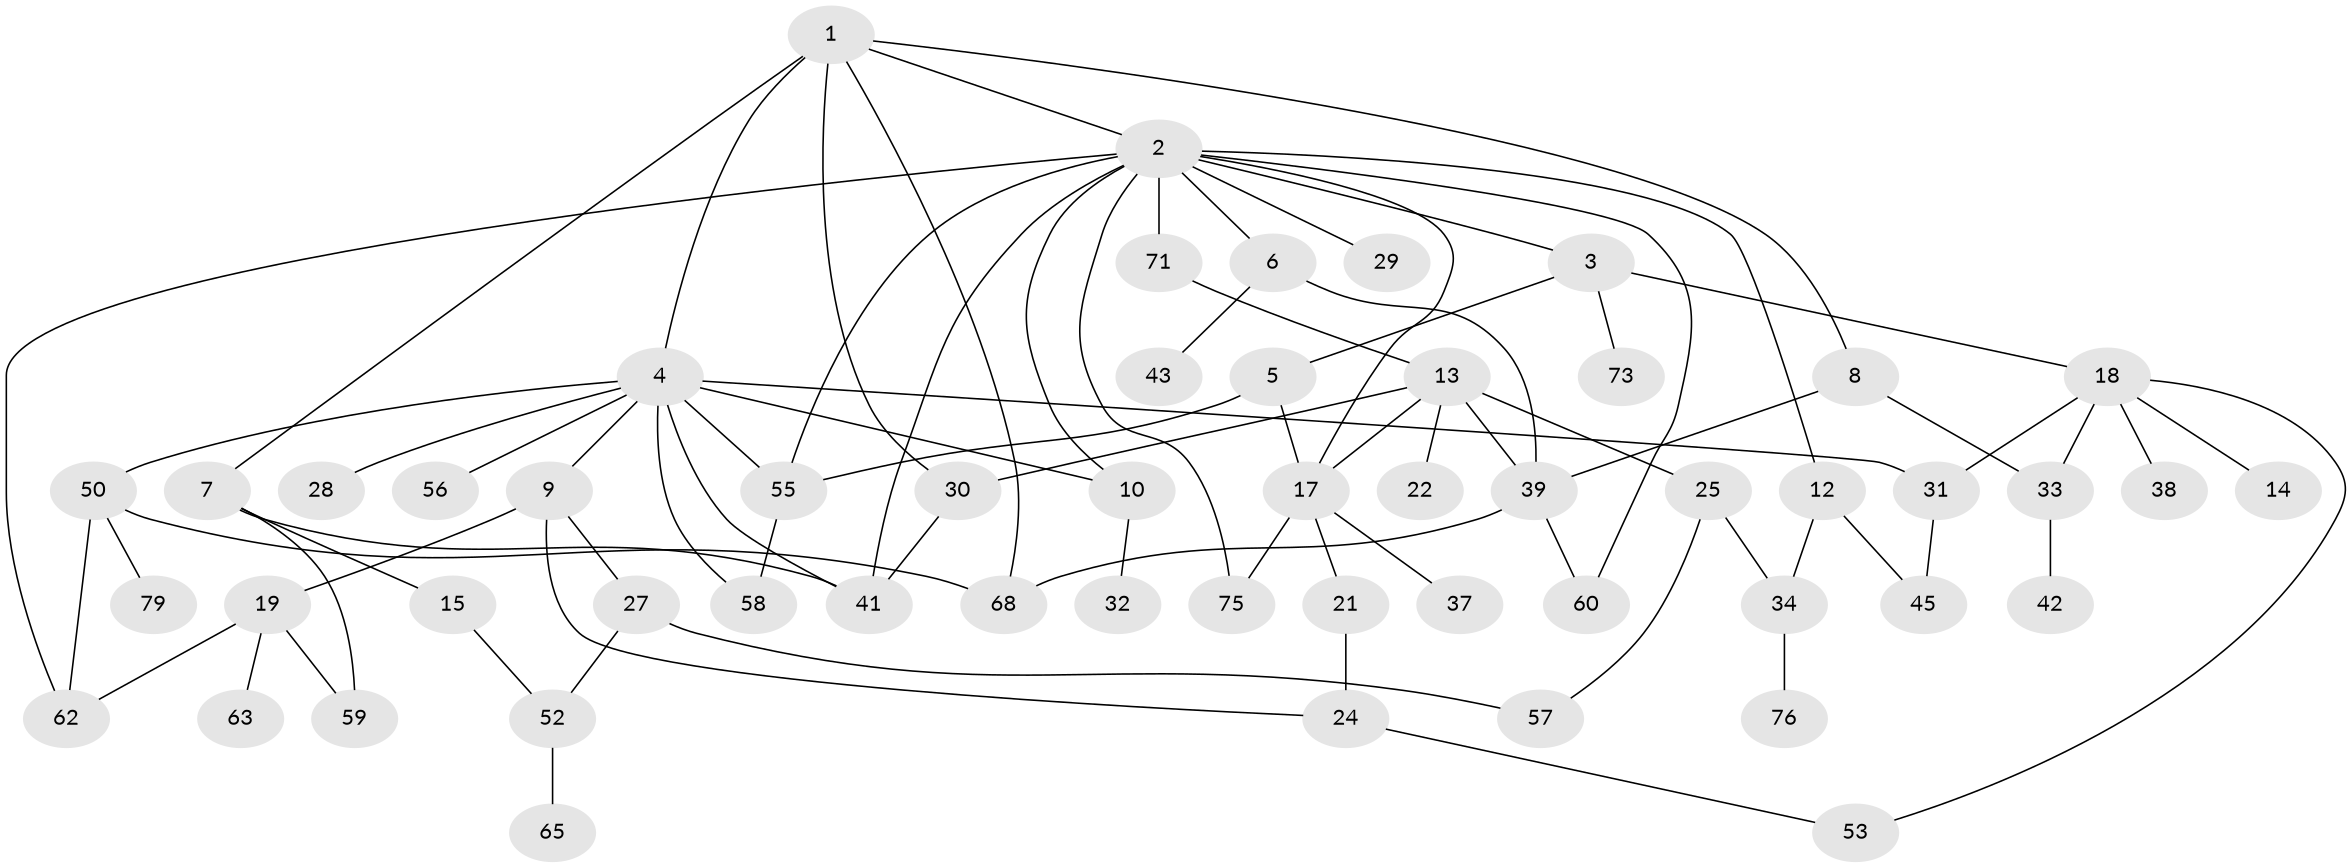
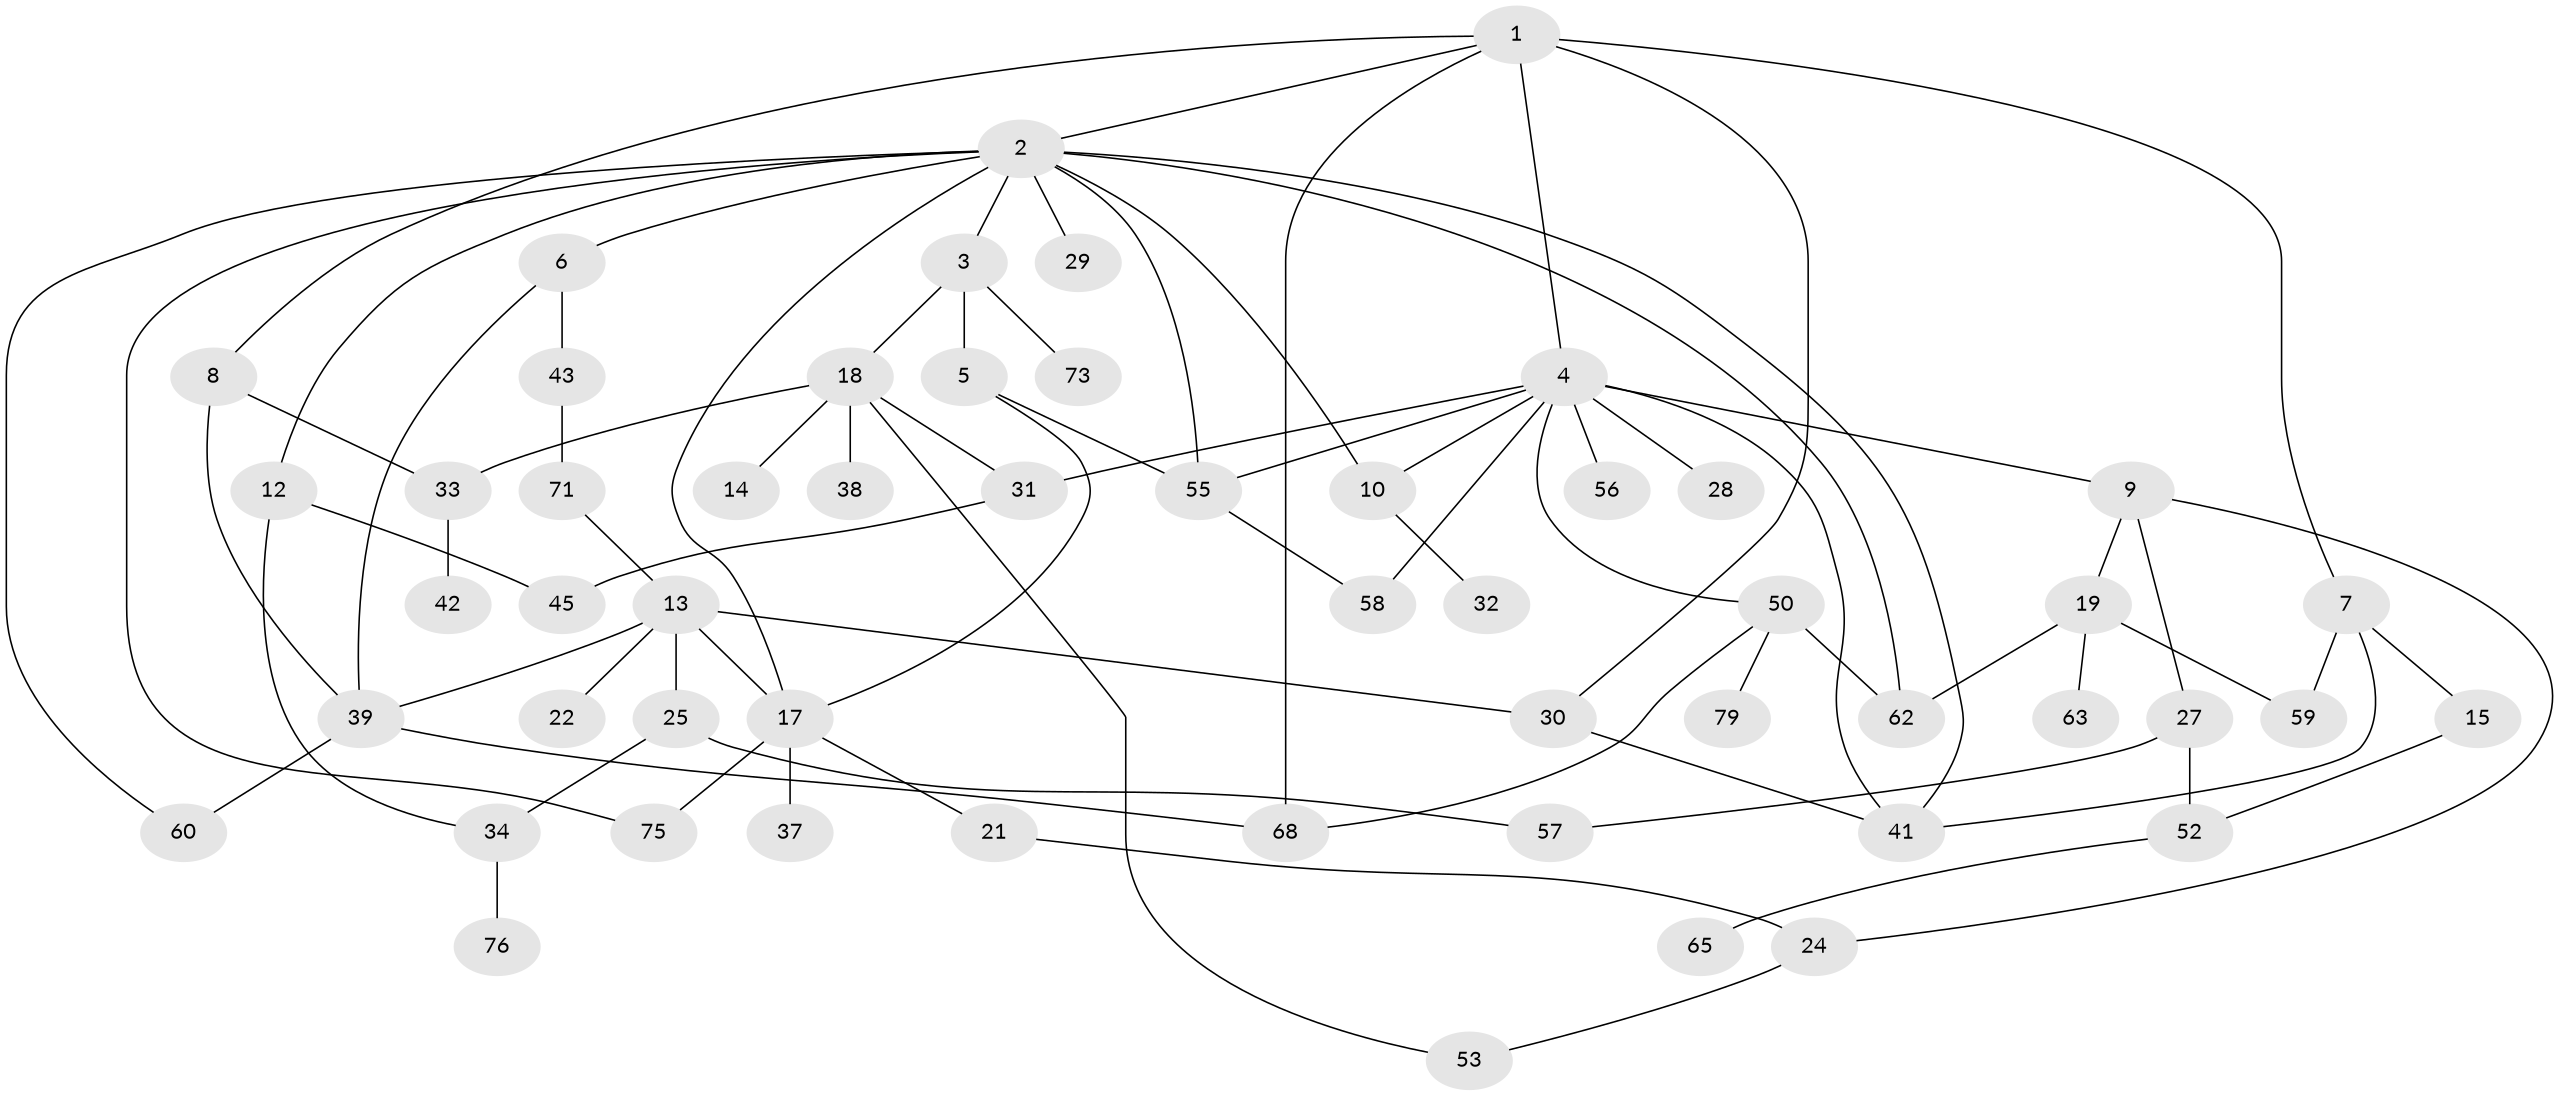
(1159, 206) -> (562, 434)
